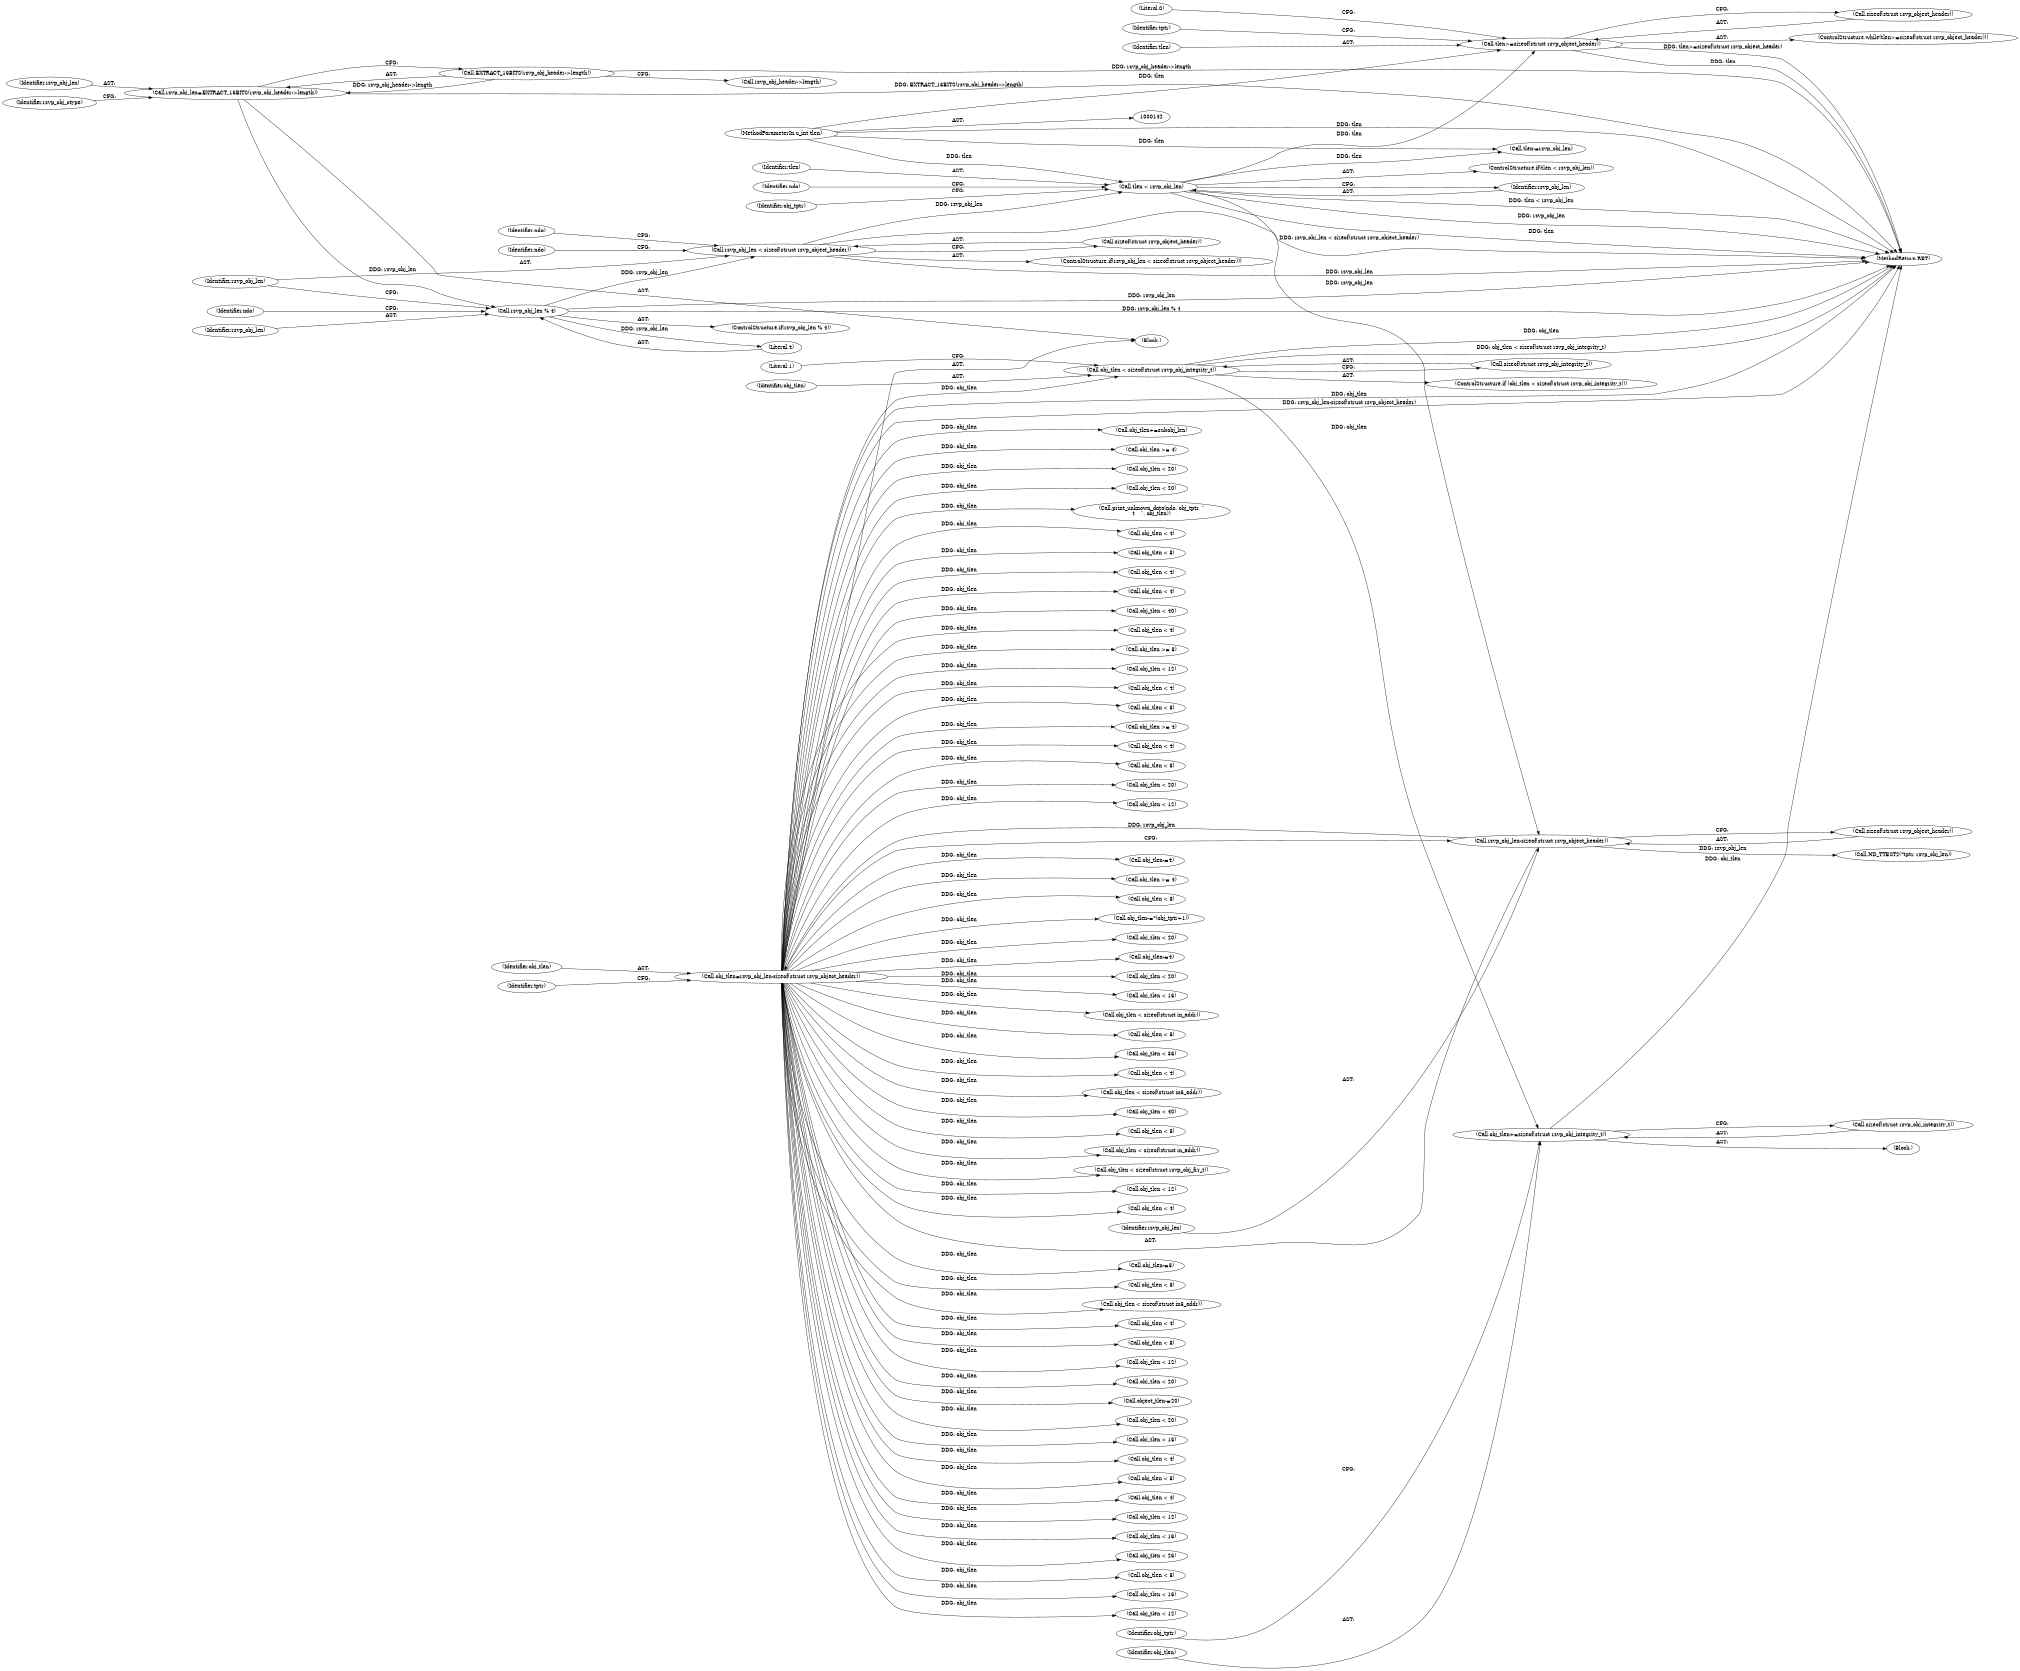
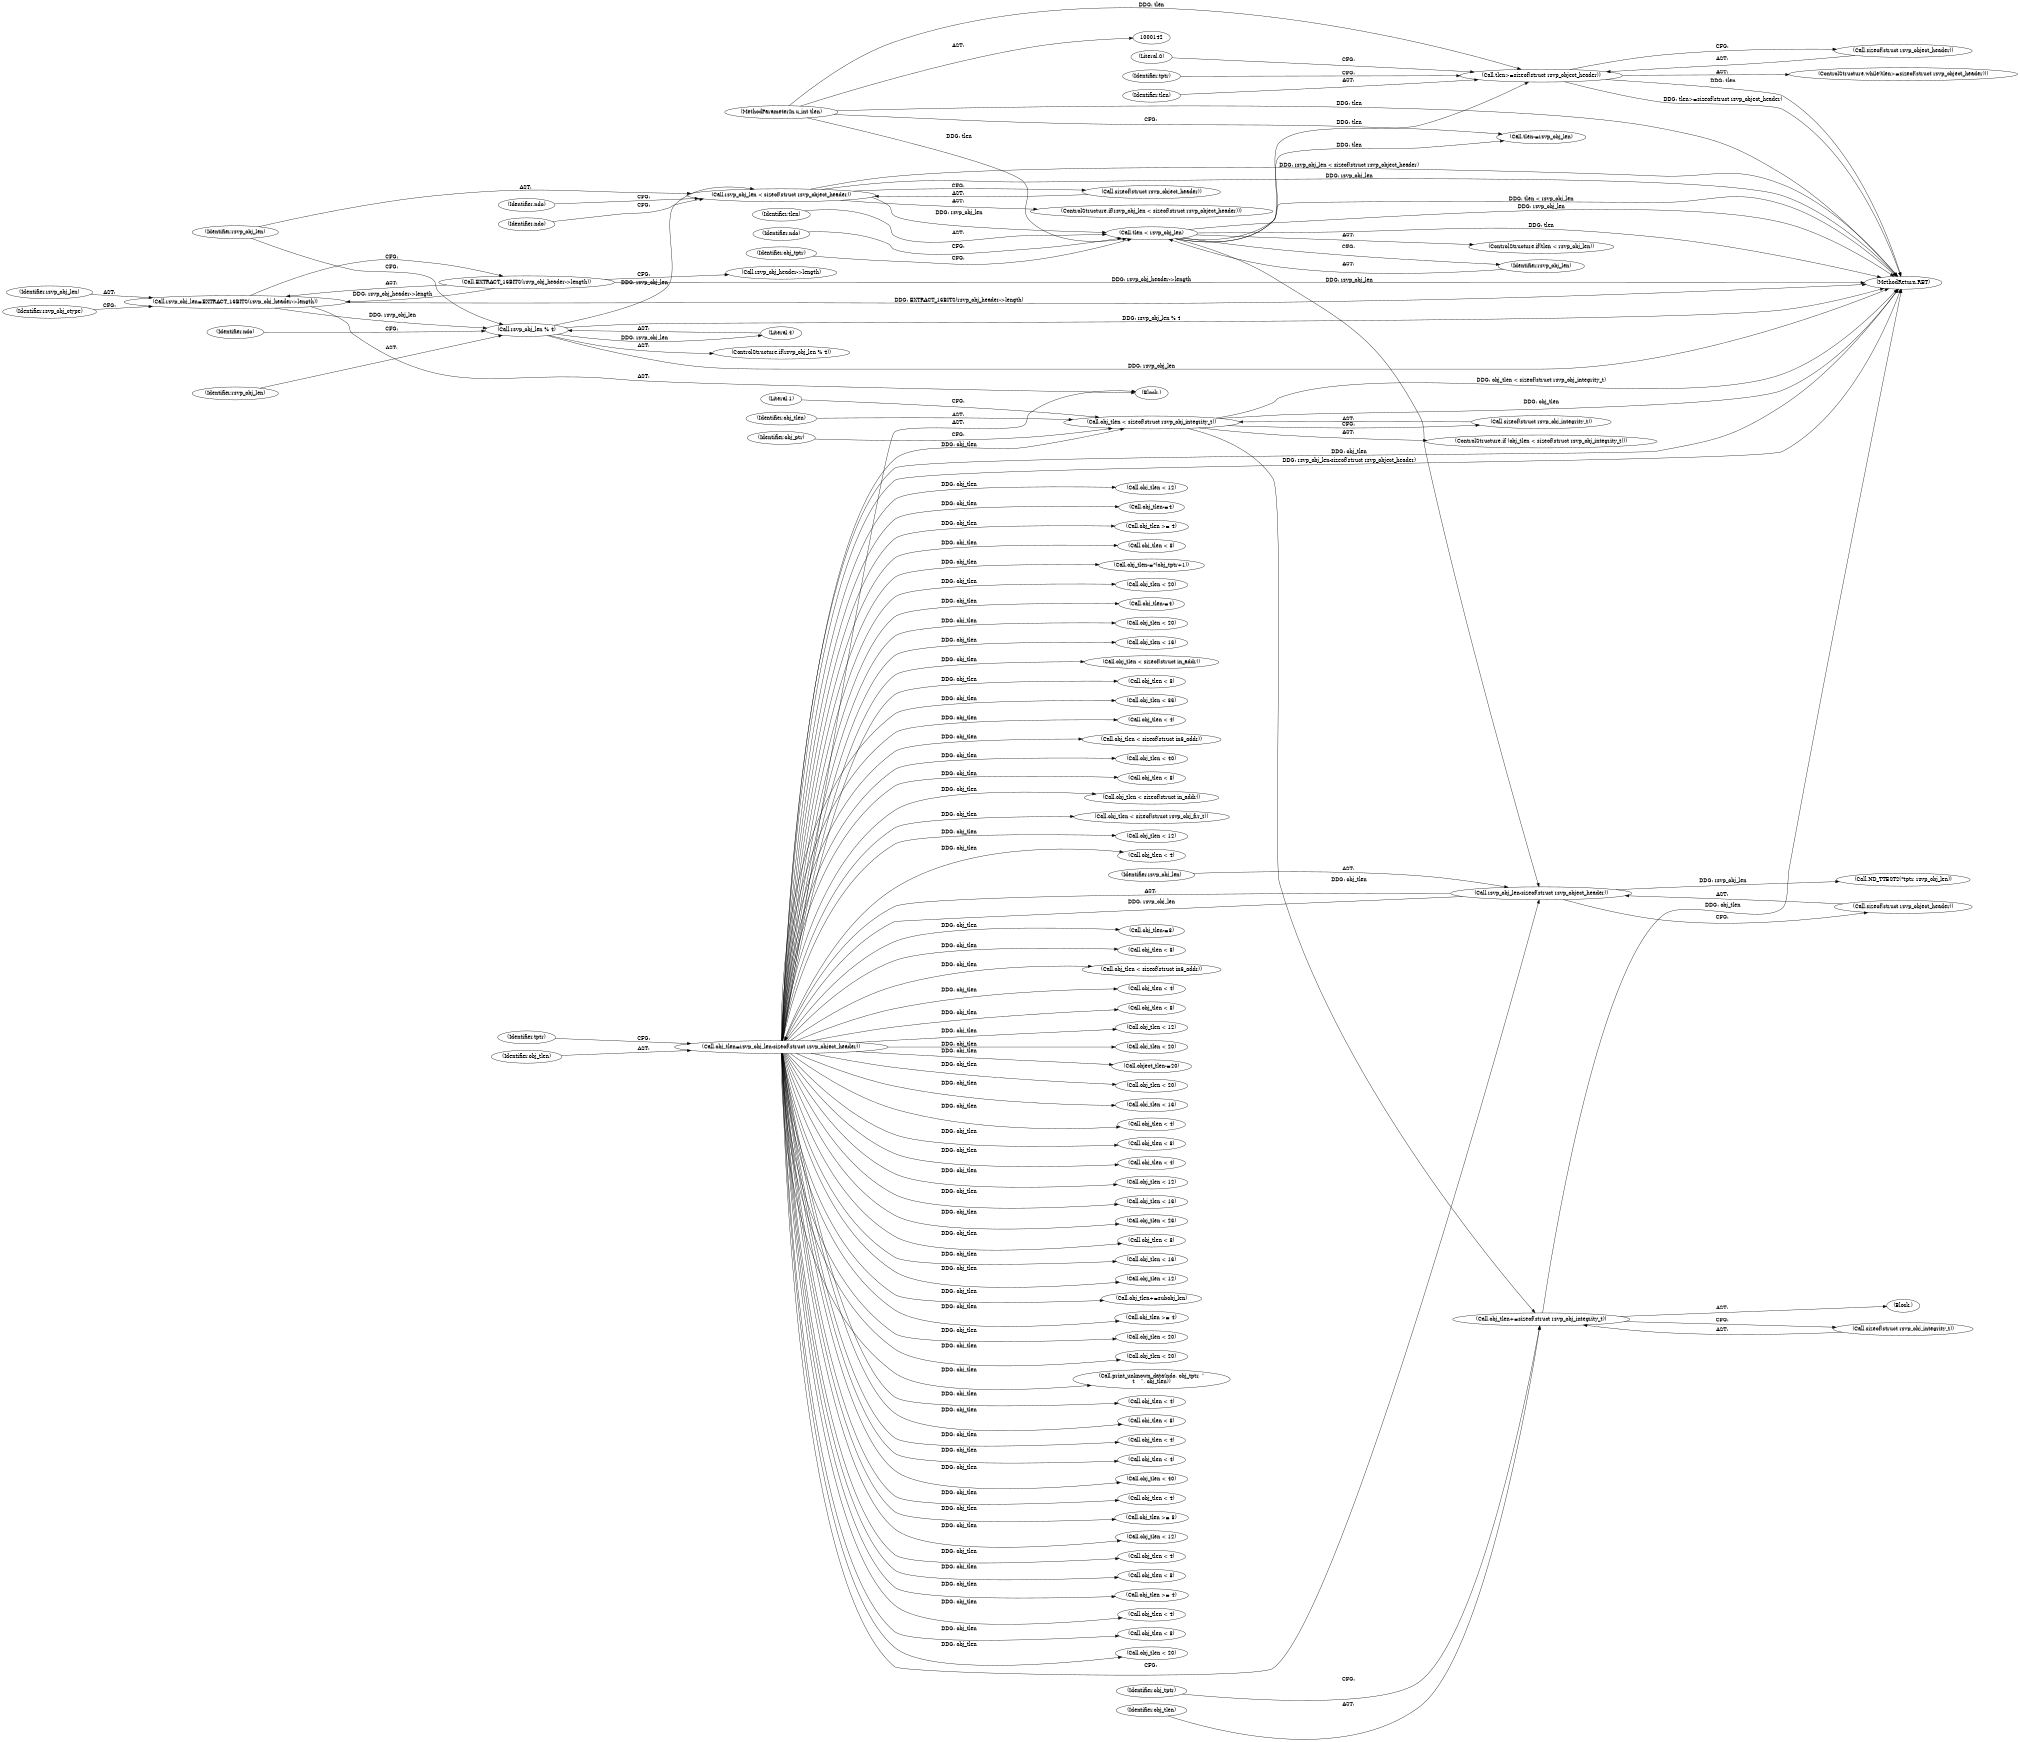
(1152, 141) -> (1152, 120)
none -> (781, 438)
